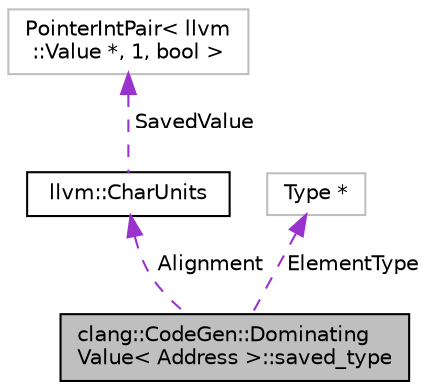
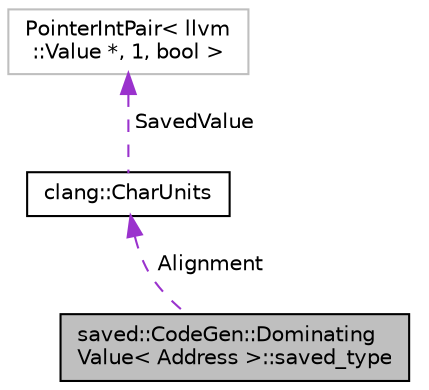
(128, 194) -> (128, 194)
(316, 194) -> none
(235, 348) -> (235, 348)
